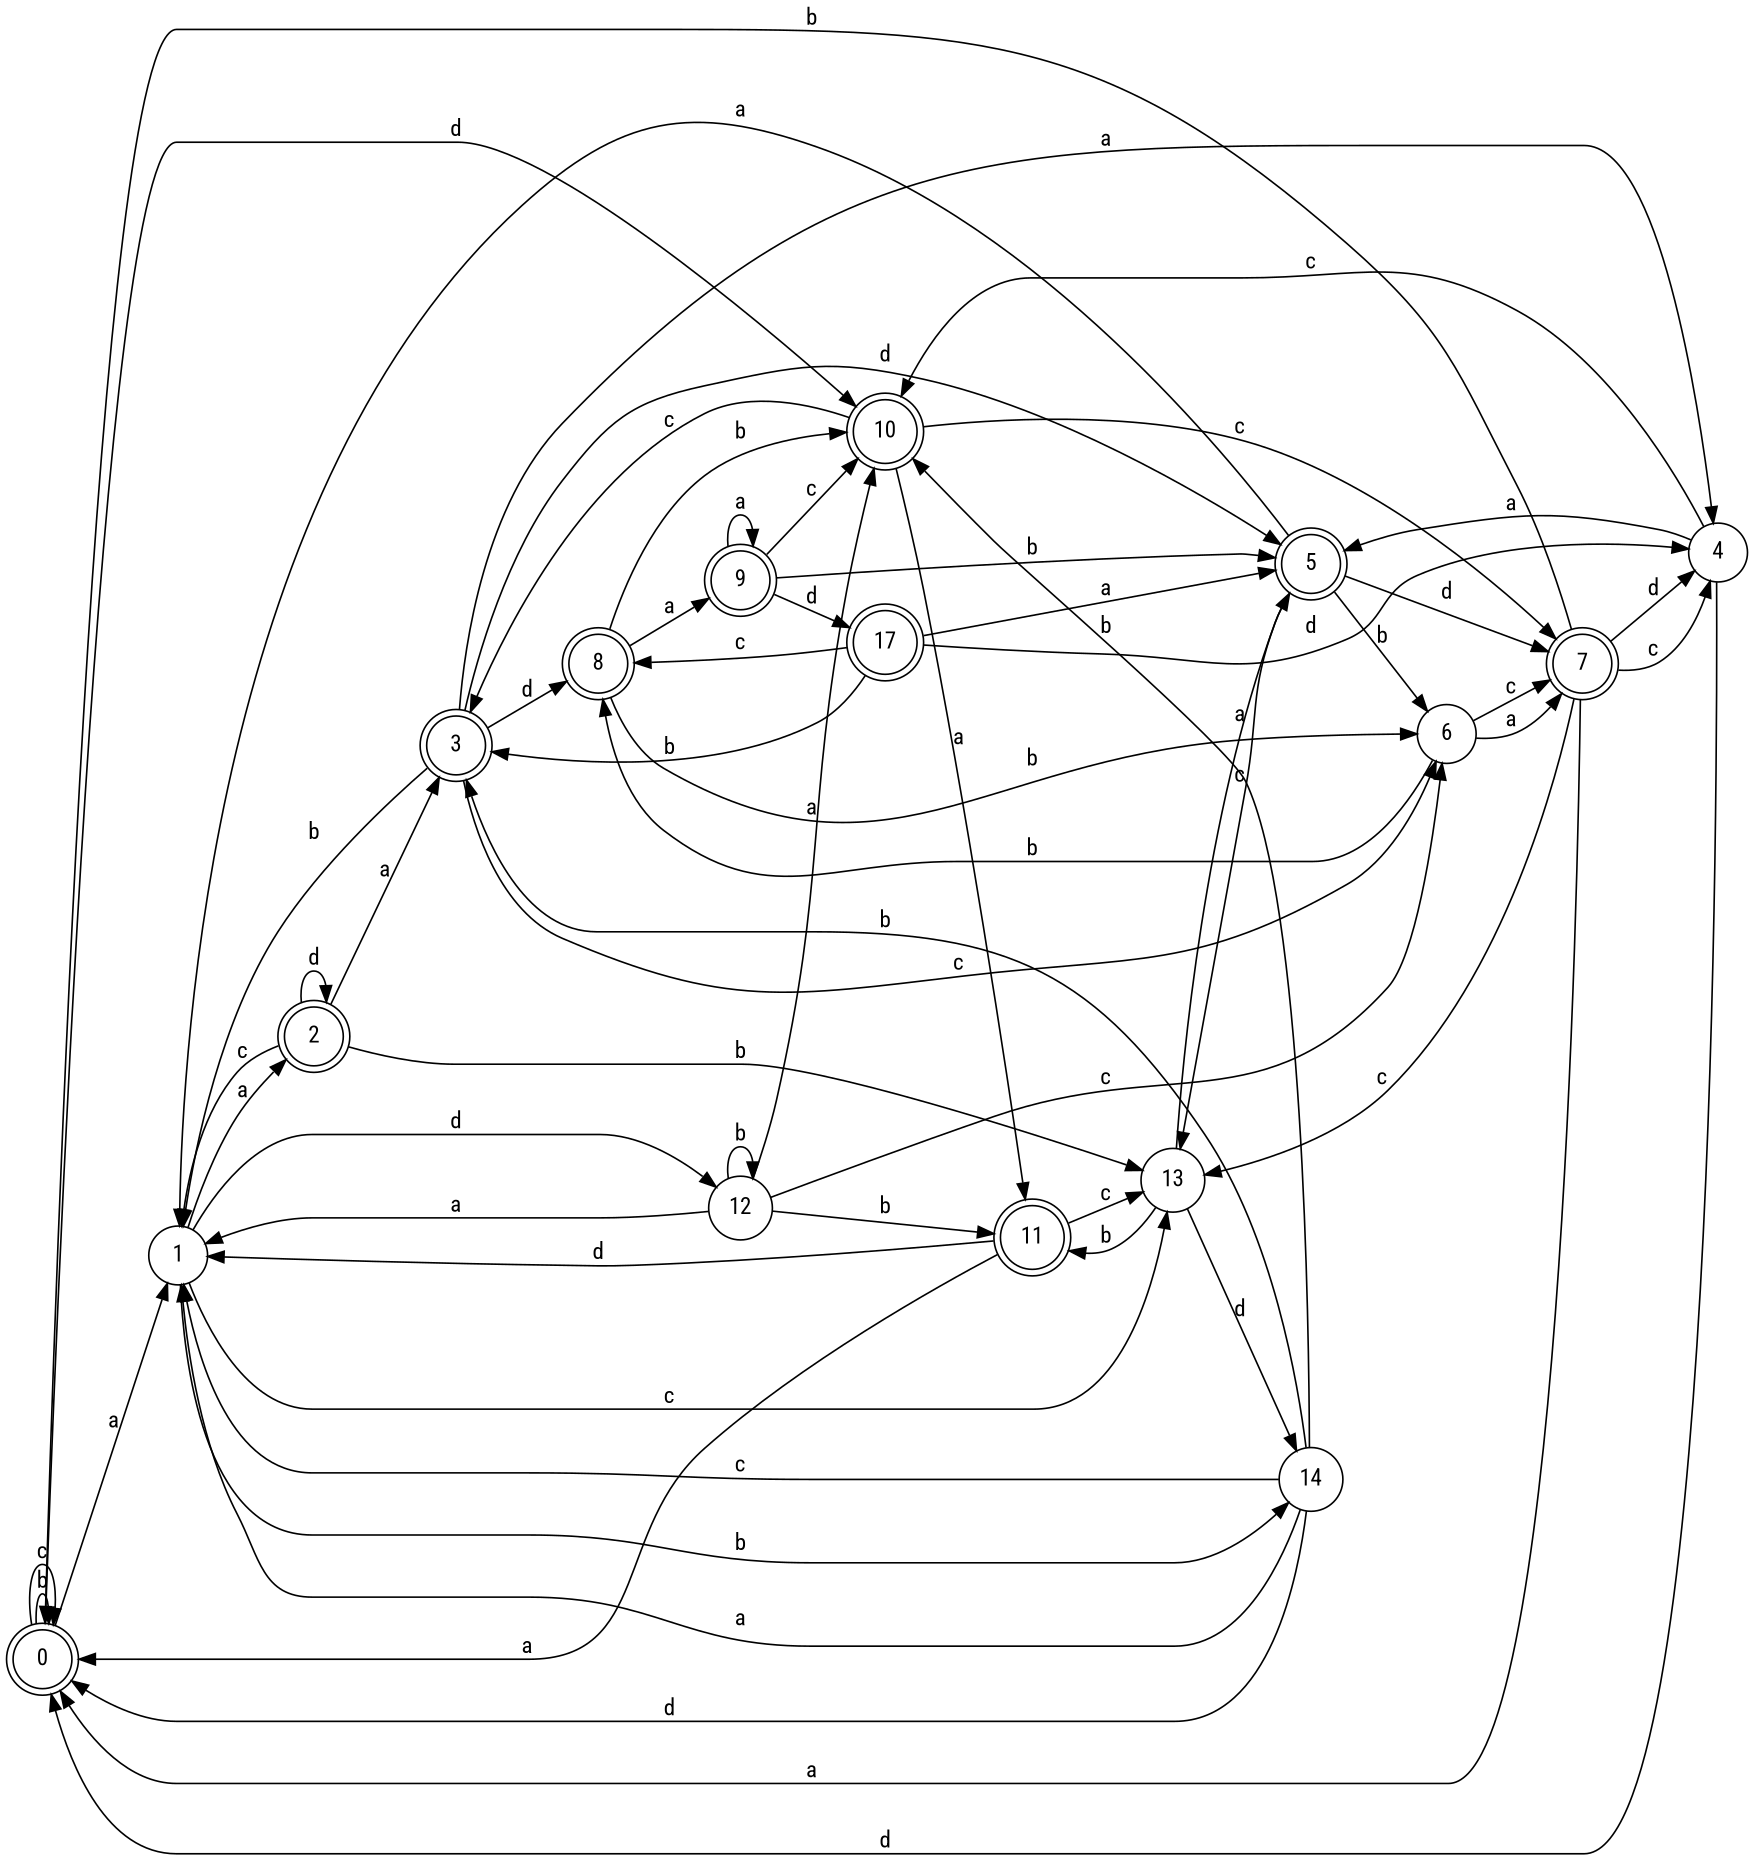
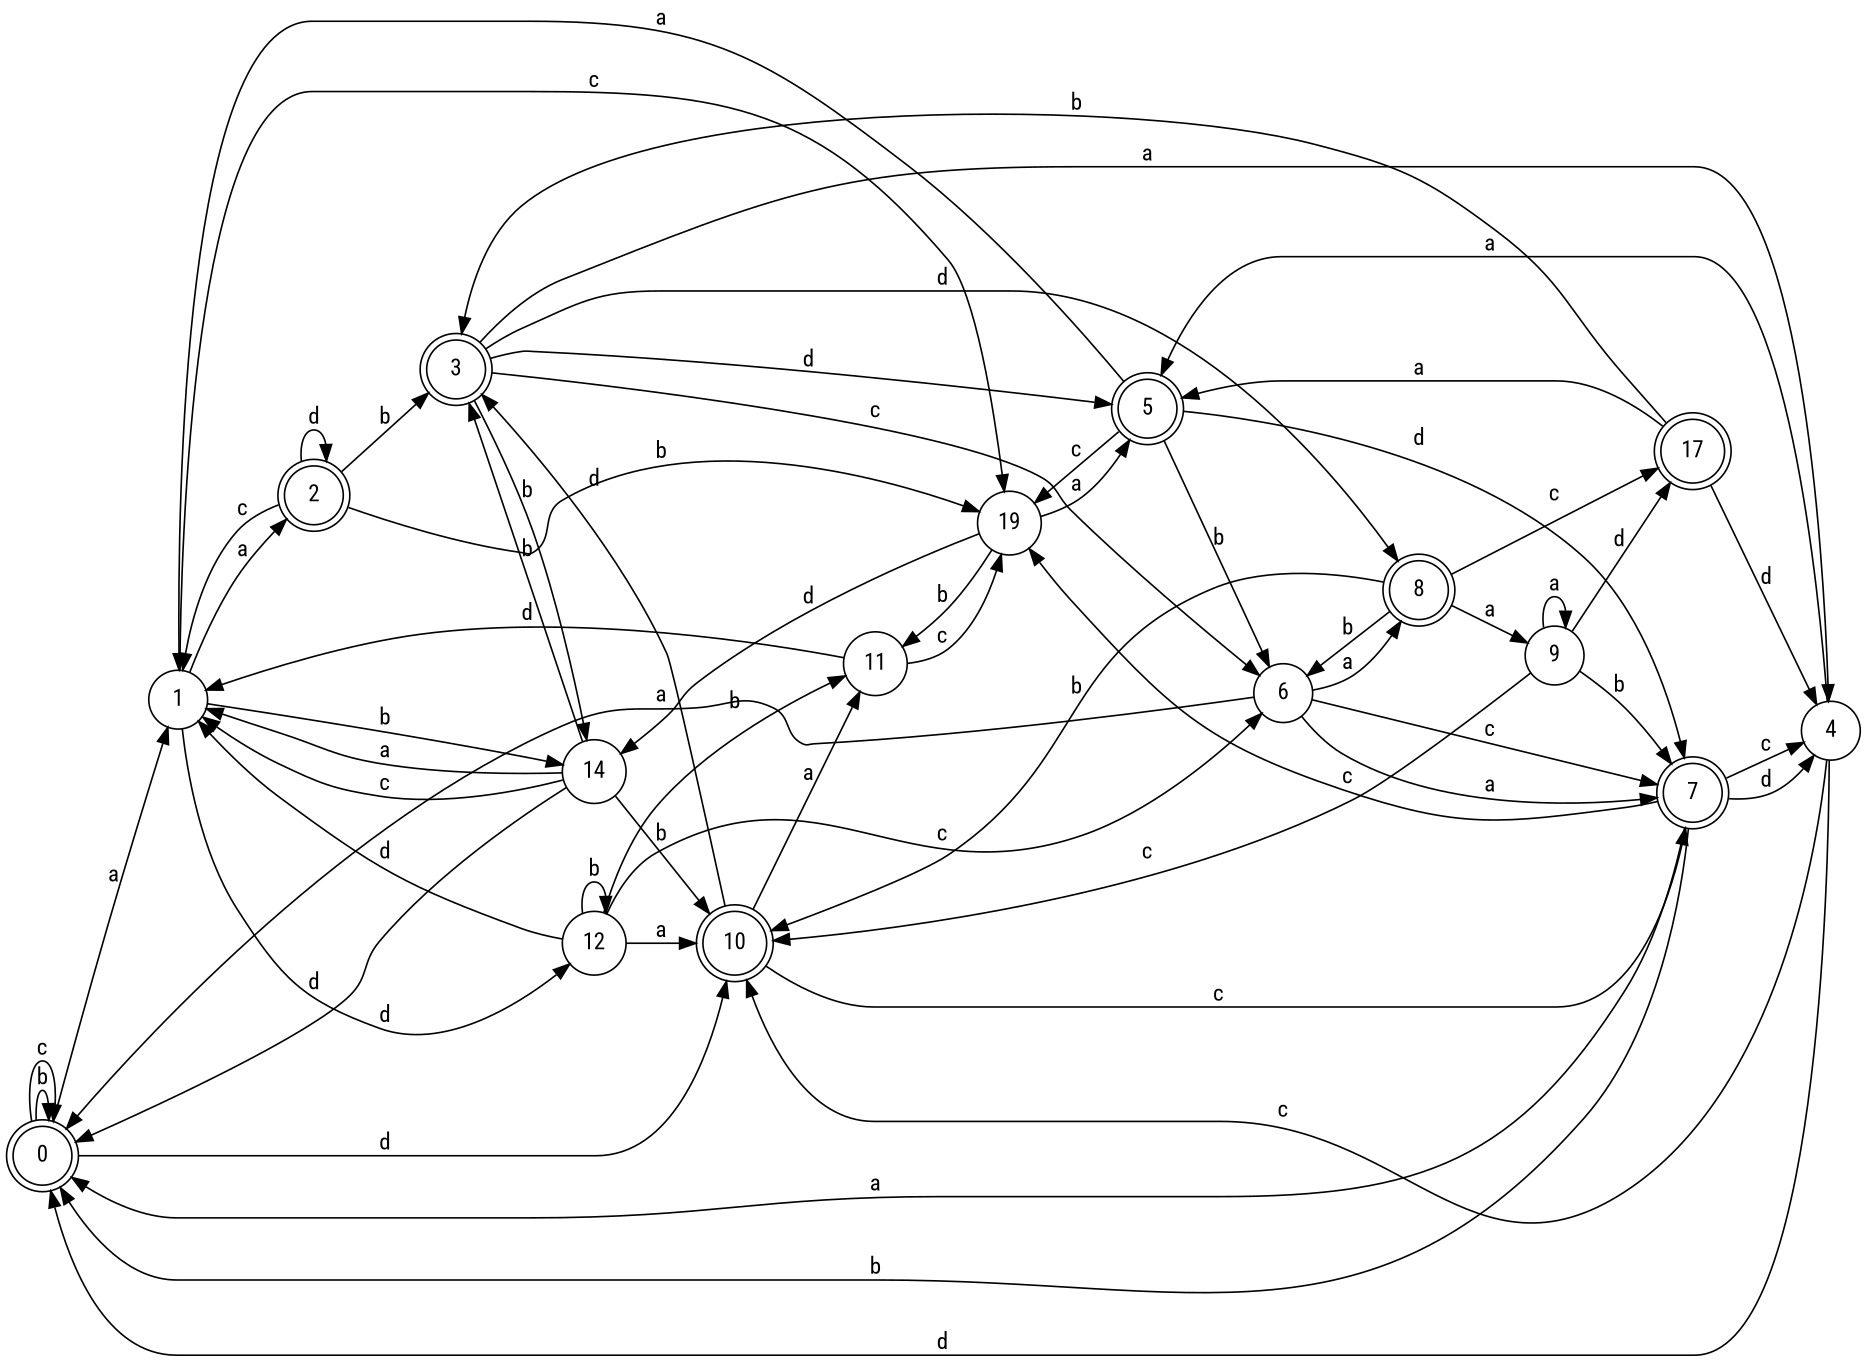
(669, 421) -> (594, 480)
(993, 564) -> (1624, 707)
(741, 580) -> (1555, 656)
(749, 658) -> (1557, 520)
(1032, 849) -> (1348, 663)
(385, 870) -> (385, 418)
(260, 963) -> (542, 558)
(1173, 1180) -> (1009, 523)
(456, 1206) -> (385, 853)
(1032, 1237) -> (875, 664)
(627, 1586) -> (605, 712)
